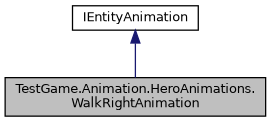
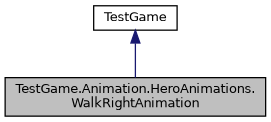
(135, 18) -> (135, 18)
